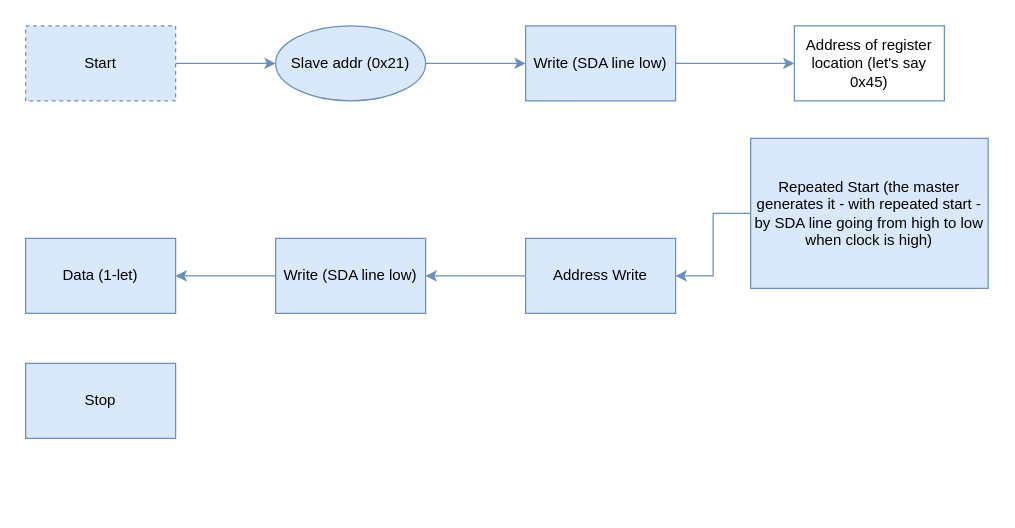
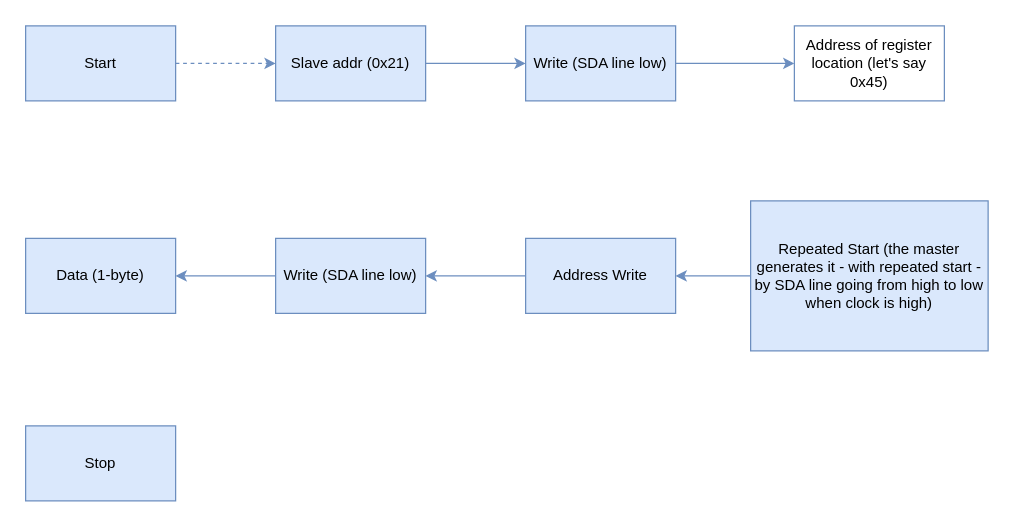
(101, 63) -> (101, 63)
(221, 63) -> (221, 63)
(351, 63) -> (351, 63)
(869, 213) -> (869, 276)
(101, 276) -> (101, 276)
(101, 401) -> (101, 463)
